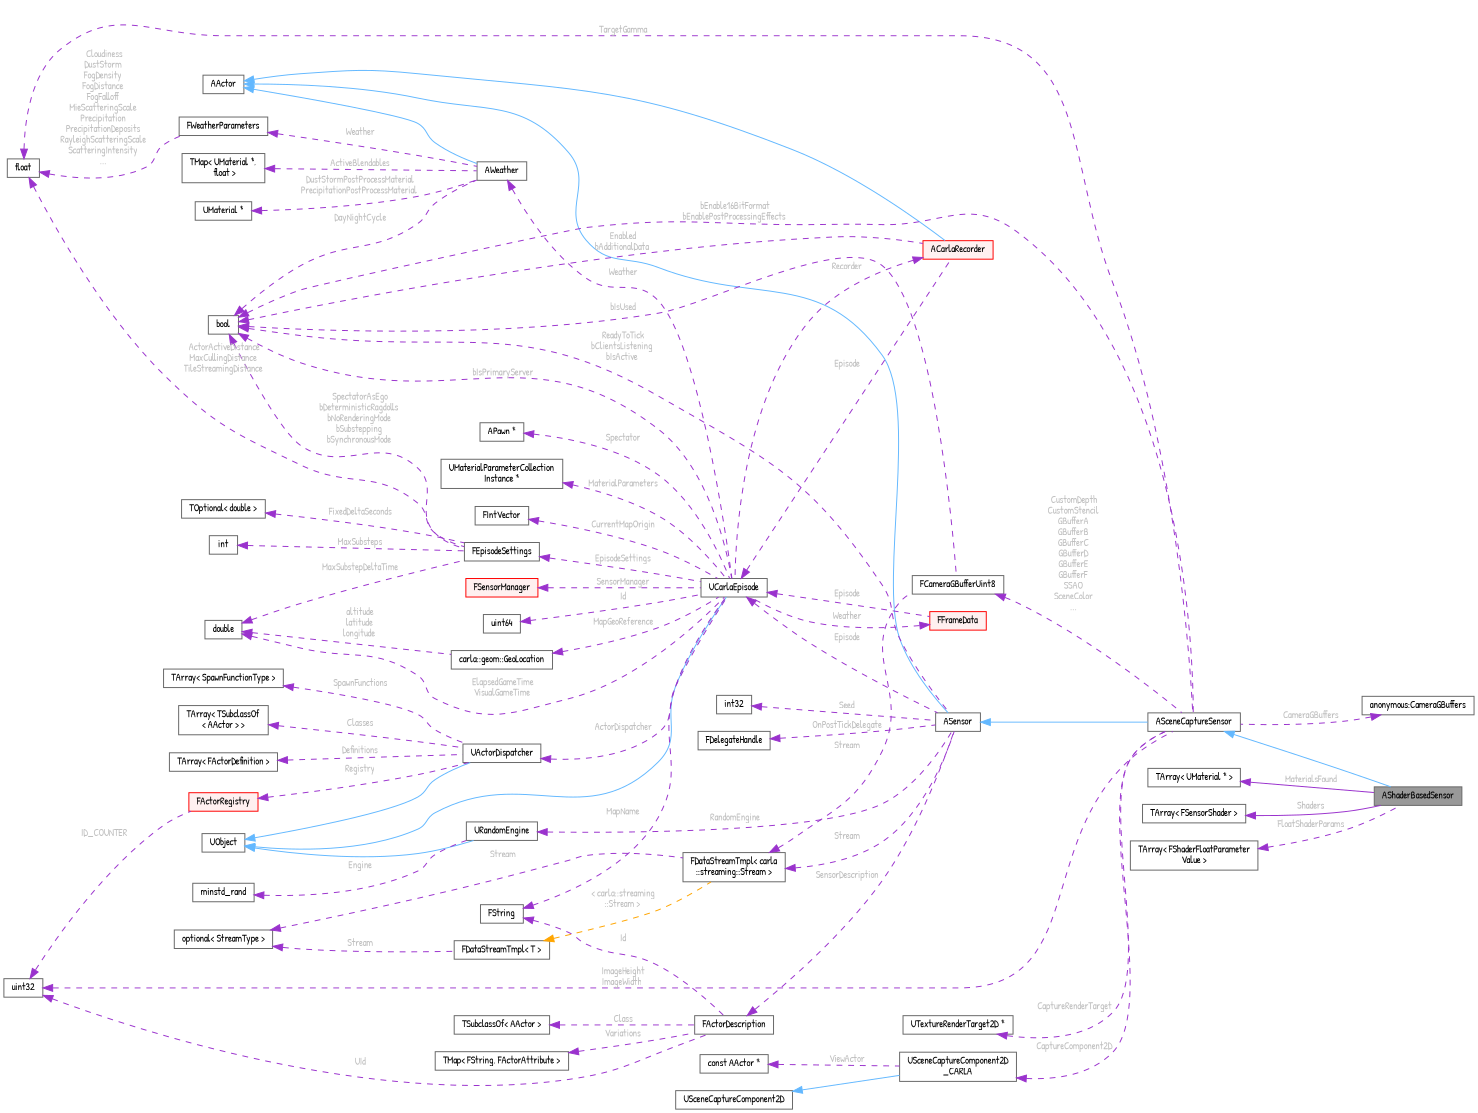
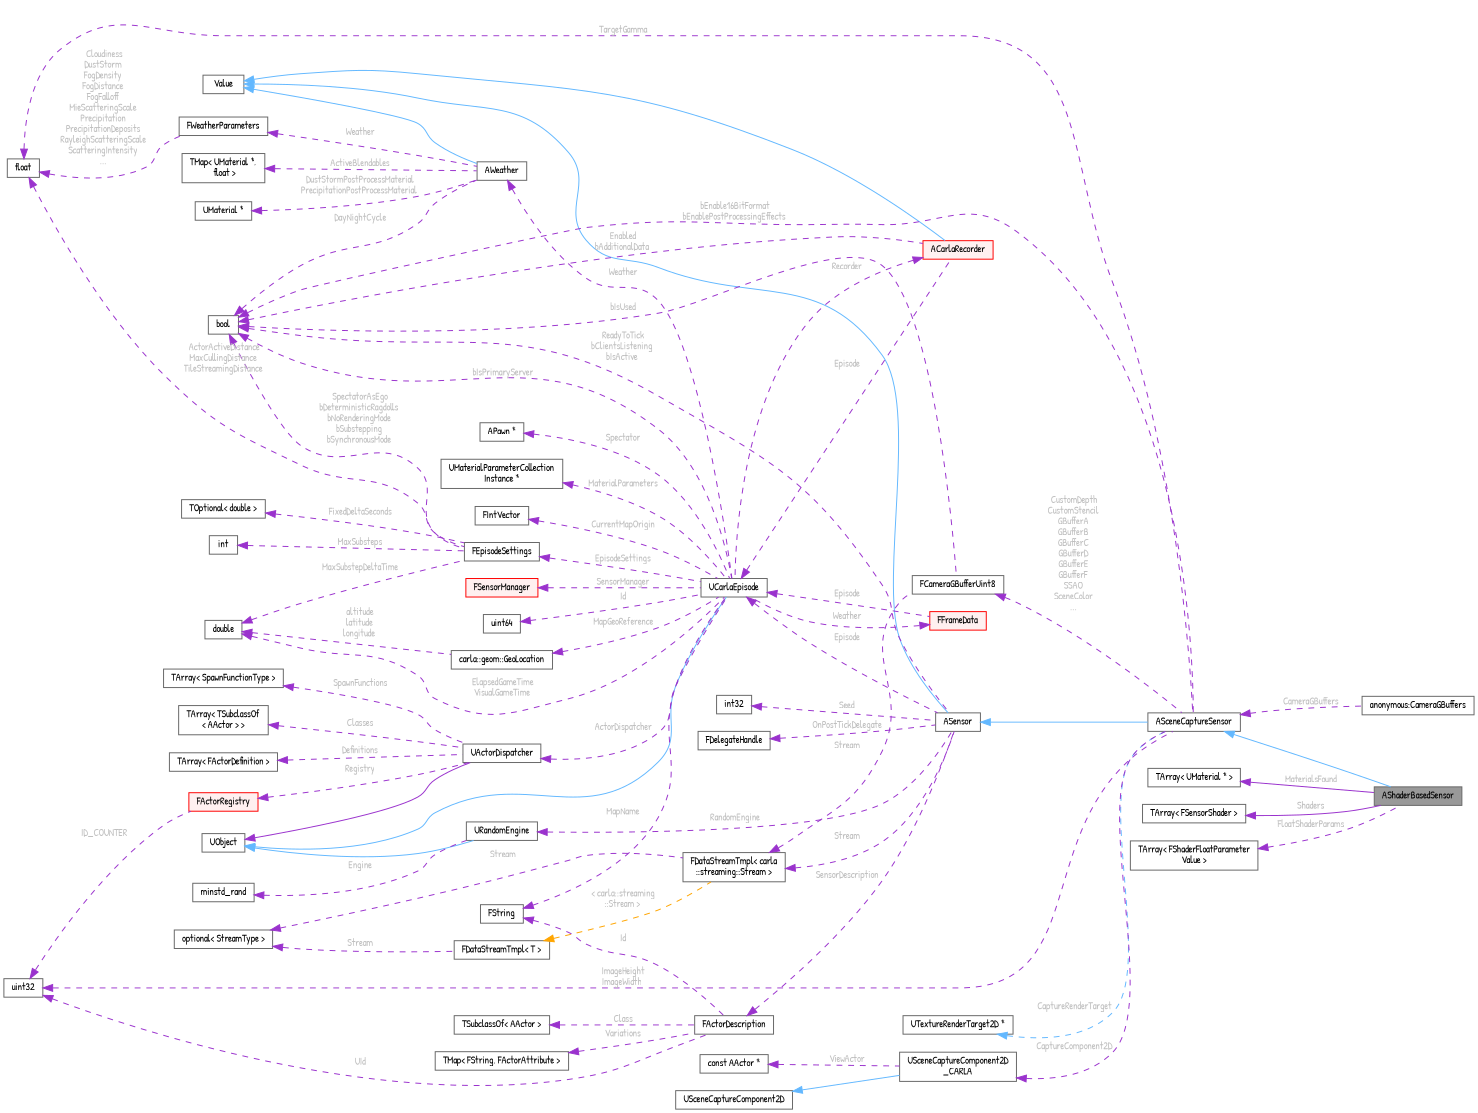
(223, 84) -> (223, 84)
(1306, 724) -> (1306, 708)
(368, 814) -> (368, 814)
(1124, 992) -> (1124, 992)
